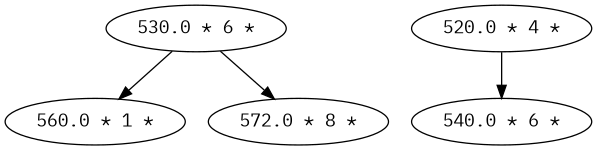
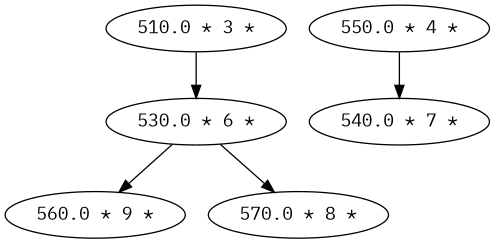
none -> (196, 28)
(502, 28) -> (399, 28)
(95, 122) -> (95, 215)
(298, 122) -> (298, 215)
(502, 122) -> (399, 122)
